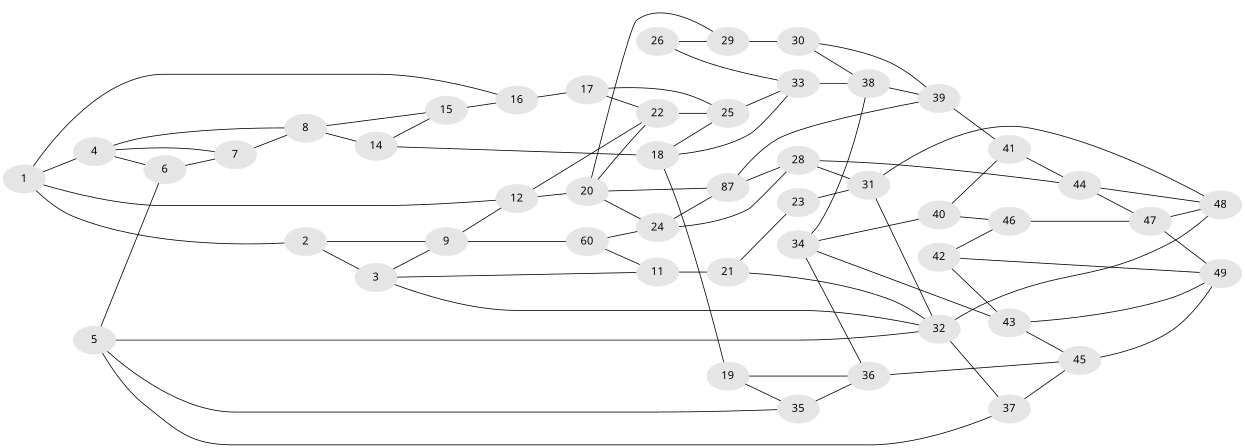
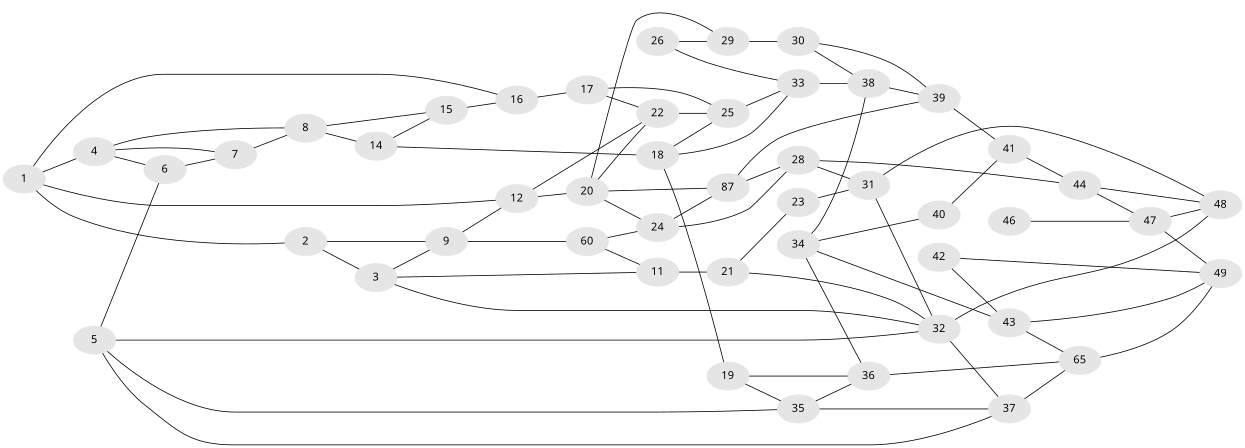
(974, 218) -> none
(974, 239) -> none
(1080, 360) -> (1080, 360)
none -> (904, 409)
